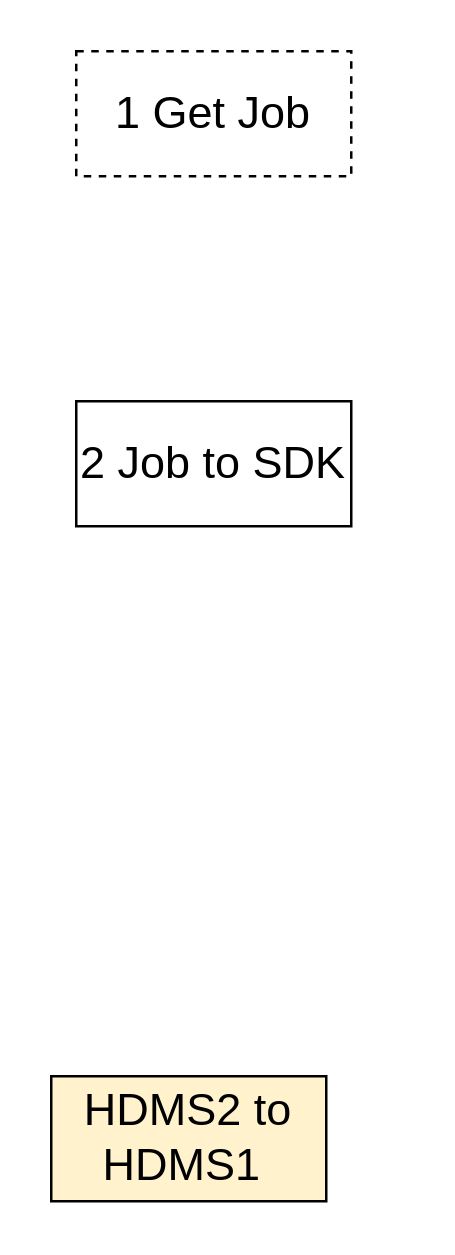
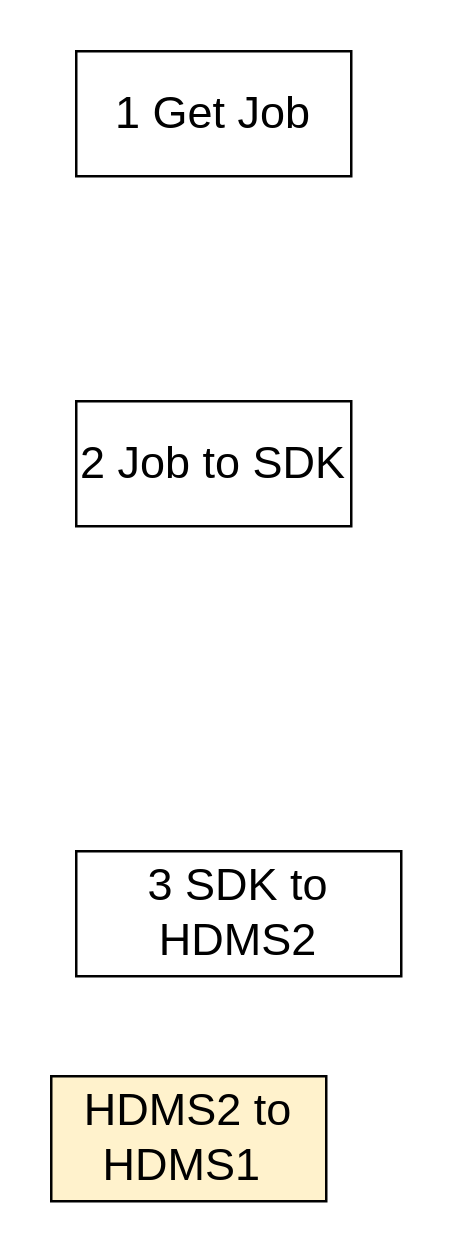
(214, 114) -> (214, 114)
none -> (239, 914)
